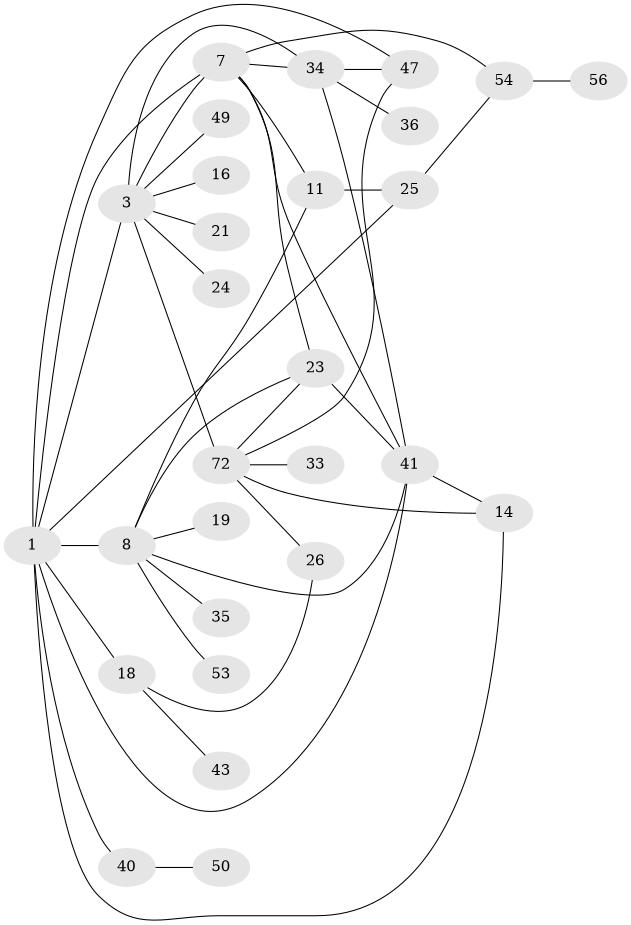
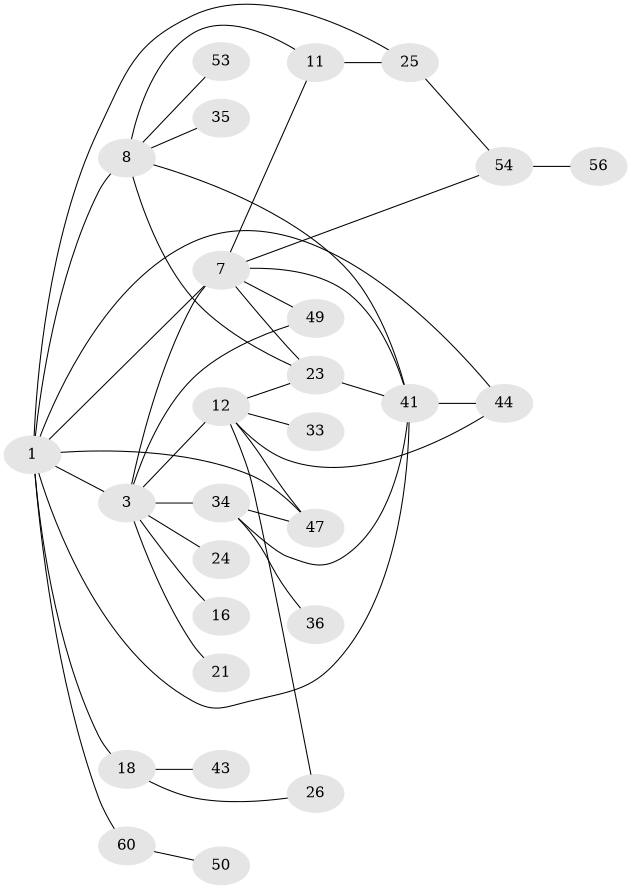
(268, 66) -> (269, 294)
(221, 465) -> (221, 407)
(504, 513) -> (504, 403)
(221, 521) -> none
(127, 867) -> (127, 846)
